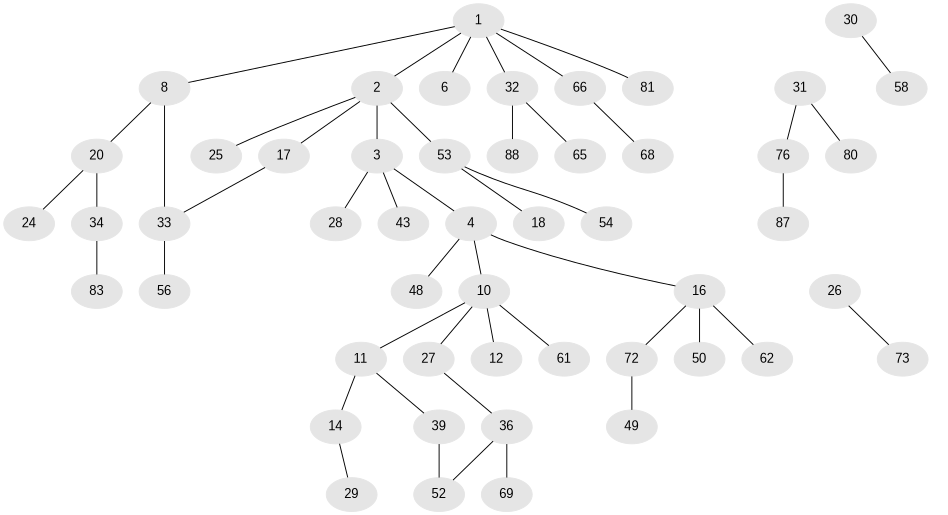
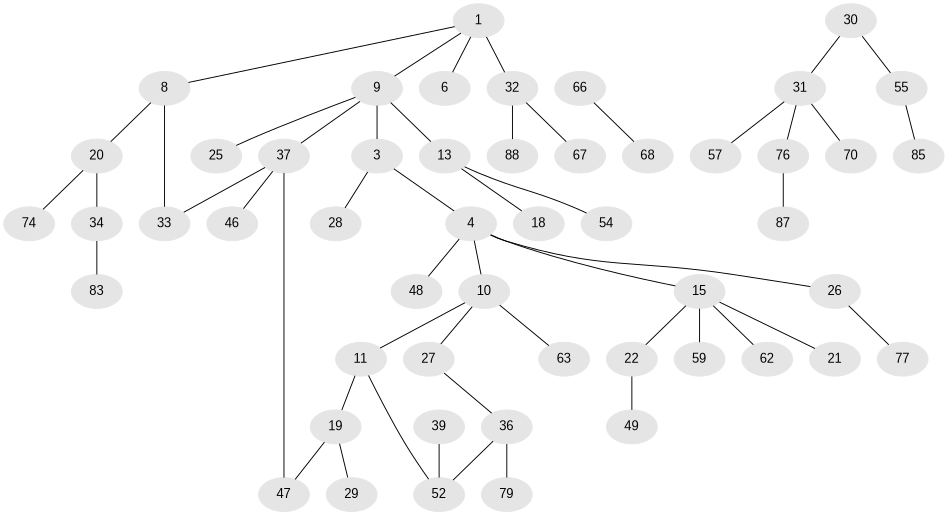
(529, 55) -> none
none -> (826, 55)
(377, 88) -> (377, 88)
(648, 88) -> none
(902, 88) -> (902, 88)
(284, 156) -> (284, 156)
(445, 156) -> (445, 156)
(580, 156) -> (580, 156)
none -> (716, 156)
(851, 156) -> (851, 156)
none -> (919, 156)
(29, 224) -> (29, 224)
none -> (232, 224)
(403, 224) -> none
none -> (649, 265)
(165, 291) -> none
(700, 291) -> (700, 291)
(496, 359) -> none
(564, 359) -> (564, 359)
(632, 359) -> (632, 359)
(700, 359) -> (700, 359)
none -> (835, 359)
(903, 359) -> (903, 359)
(400, 393) -> (396, 429)
(336, 427) -> (336, 427)
none -> (284, 495)
(507, 495) -> (507, 495)
